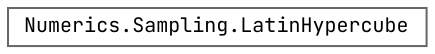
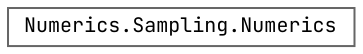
(217, 27) -> (181, 27)
